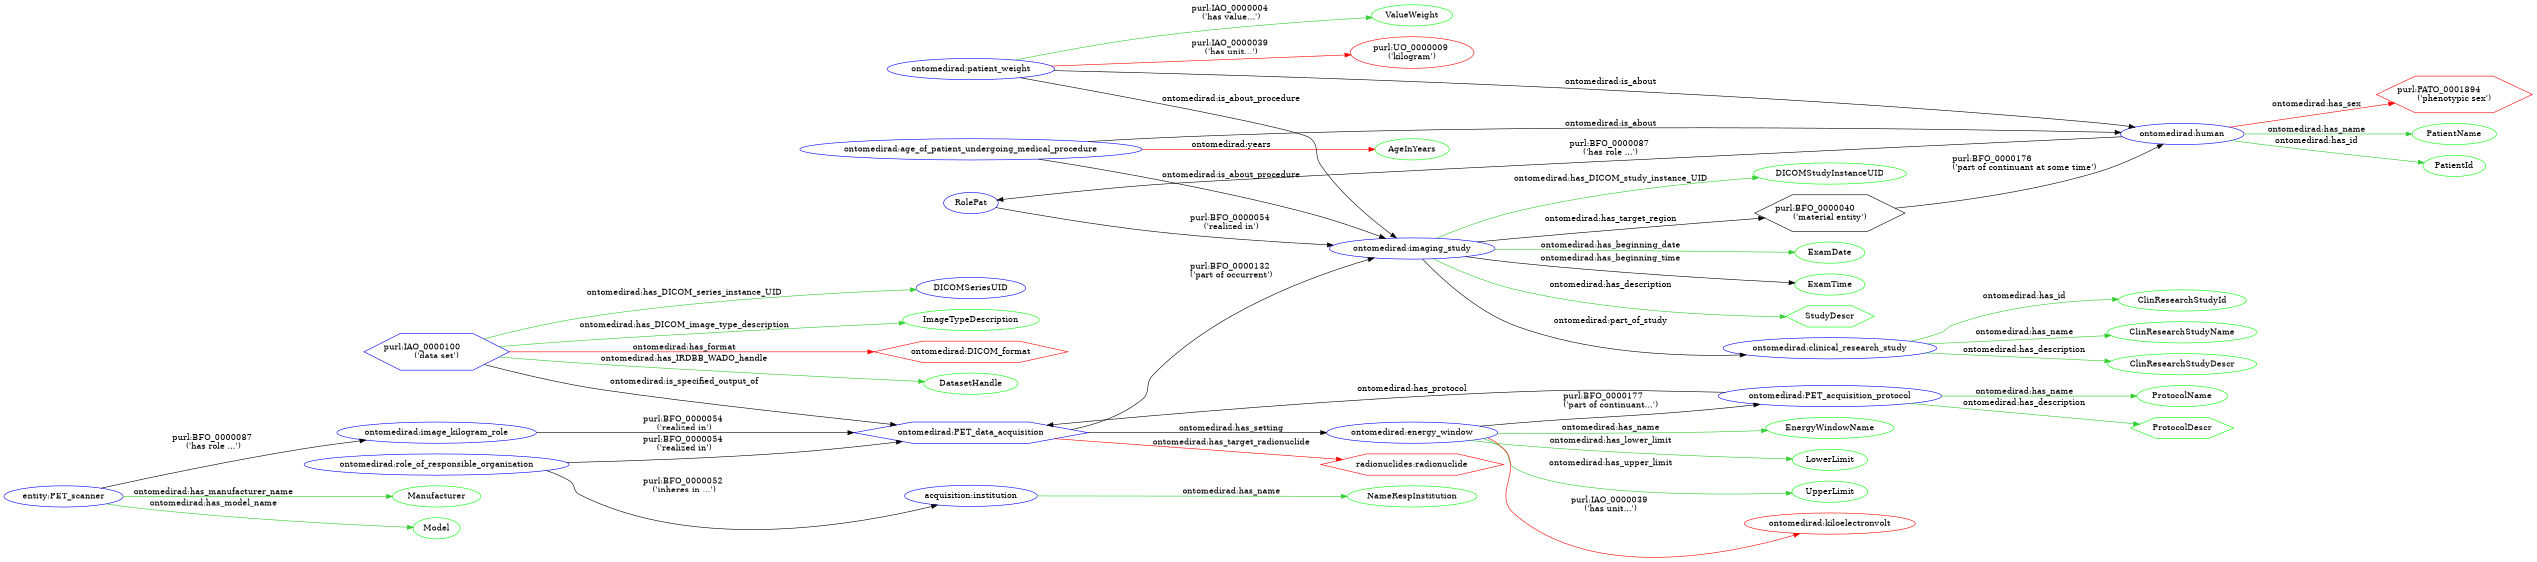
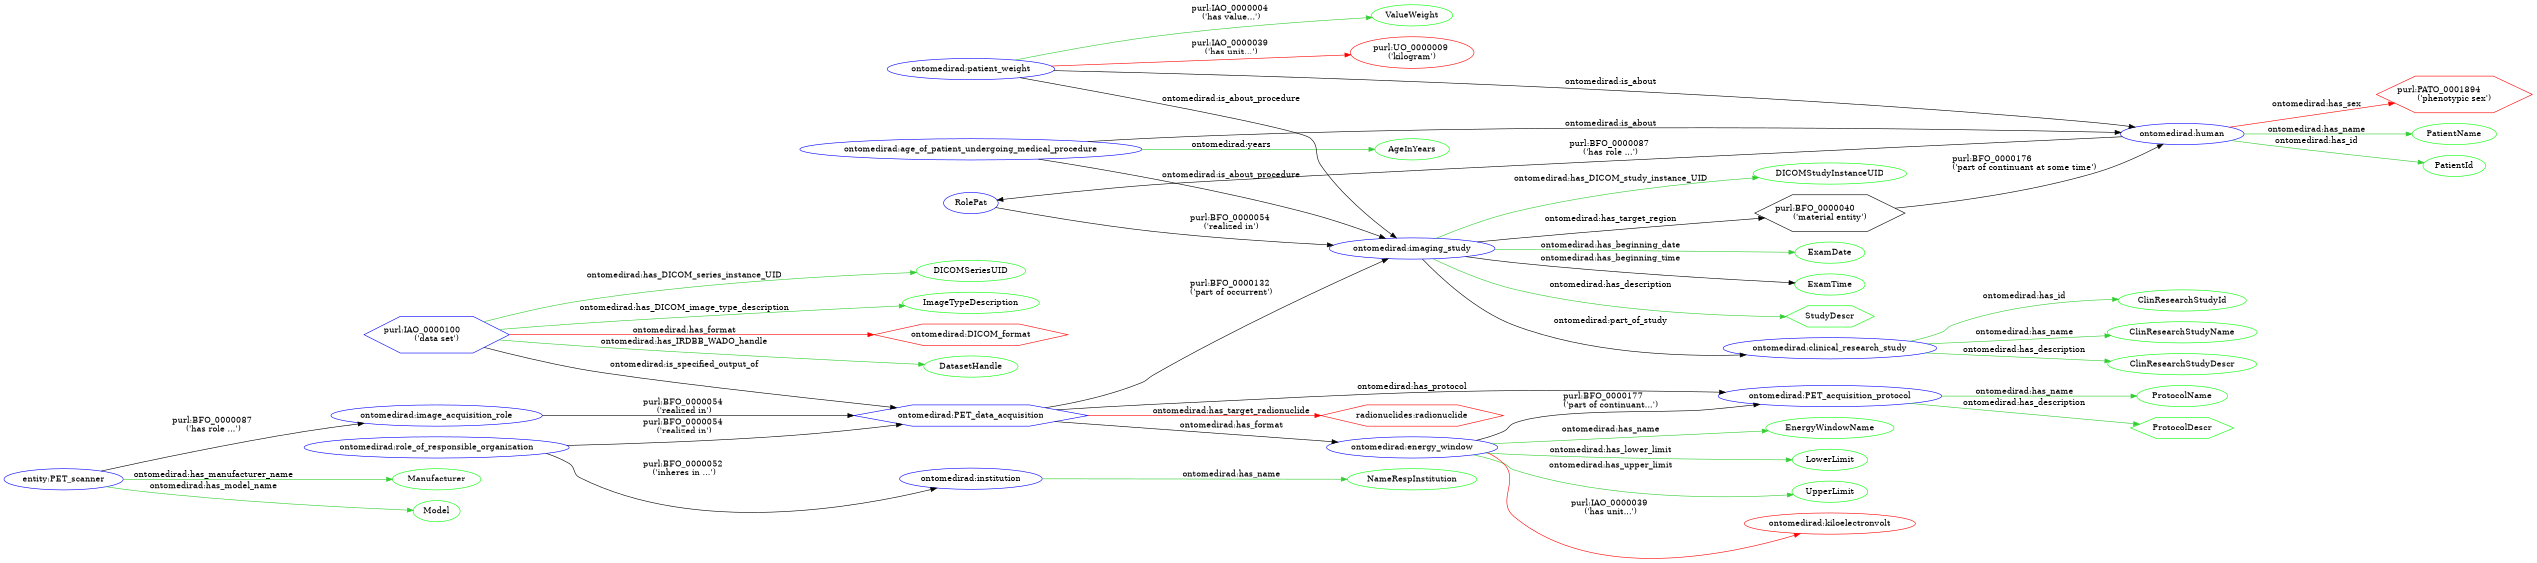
(1255, 149) -> (1255, 149)
(971, 288) -> (971, 271)
(1389, 398) -> (1388, 394)
(1231, 428) -> (1231, 425)
(437, 433) -> (437, 416)
(971, 496) -> (971, 479)
